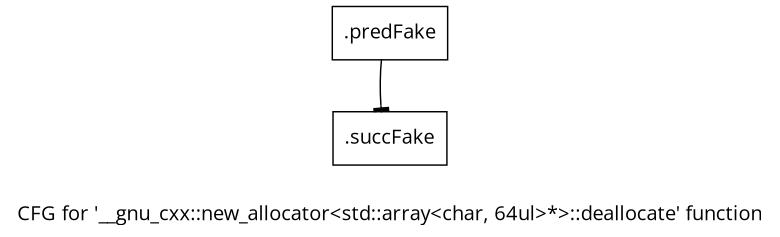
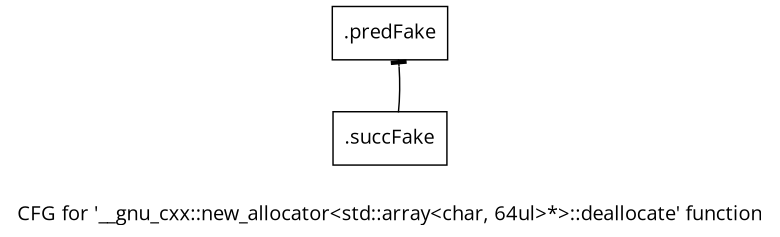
(380, 82) -> (400, 90)
